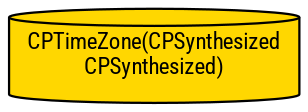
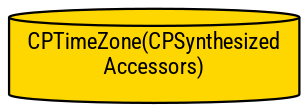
(154, 56) -> (154, 56)
